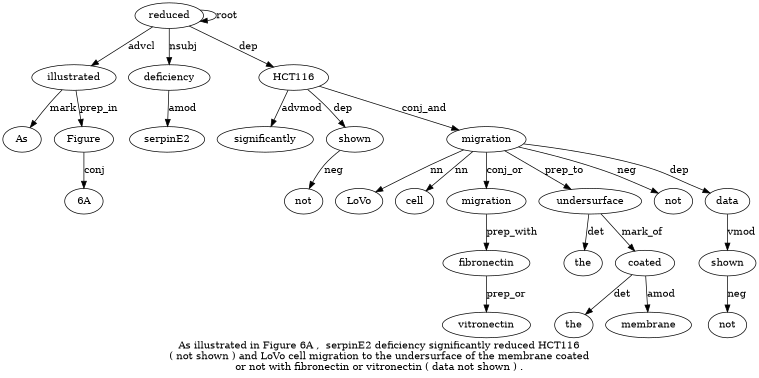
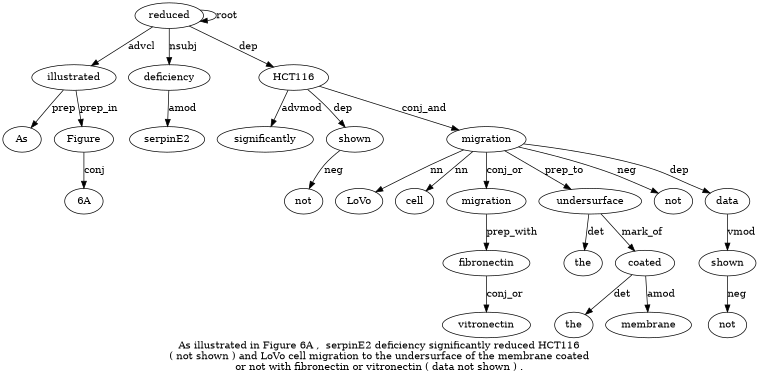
(63, 108) -> (64, 108)
(506, 294) -> (505, 294)
